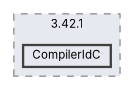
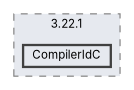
(67, 25) -> (67, 25)
